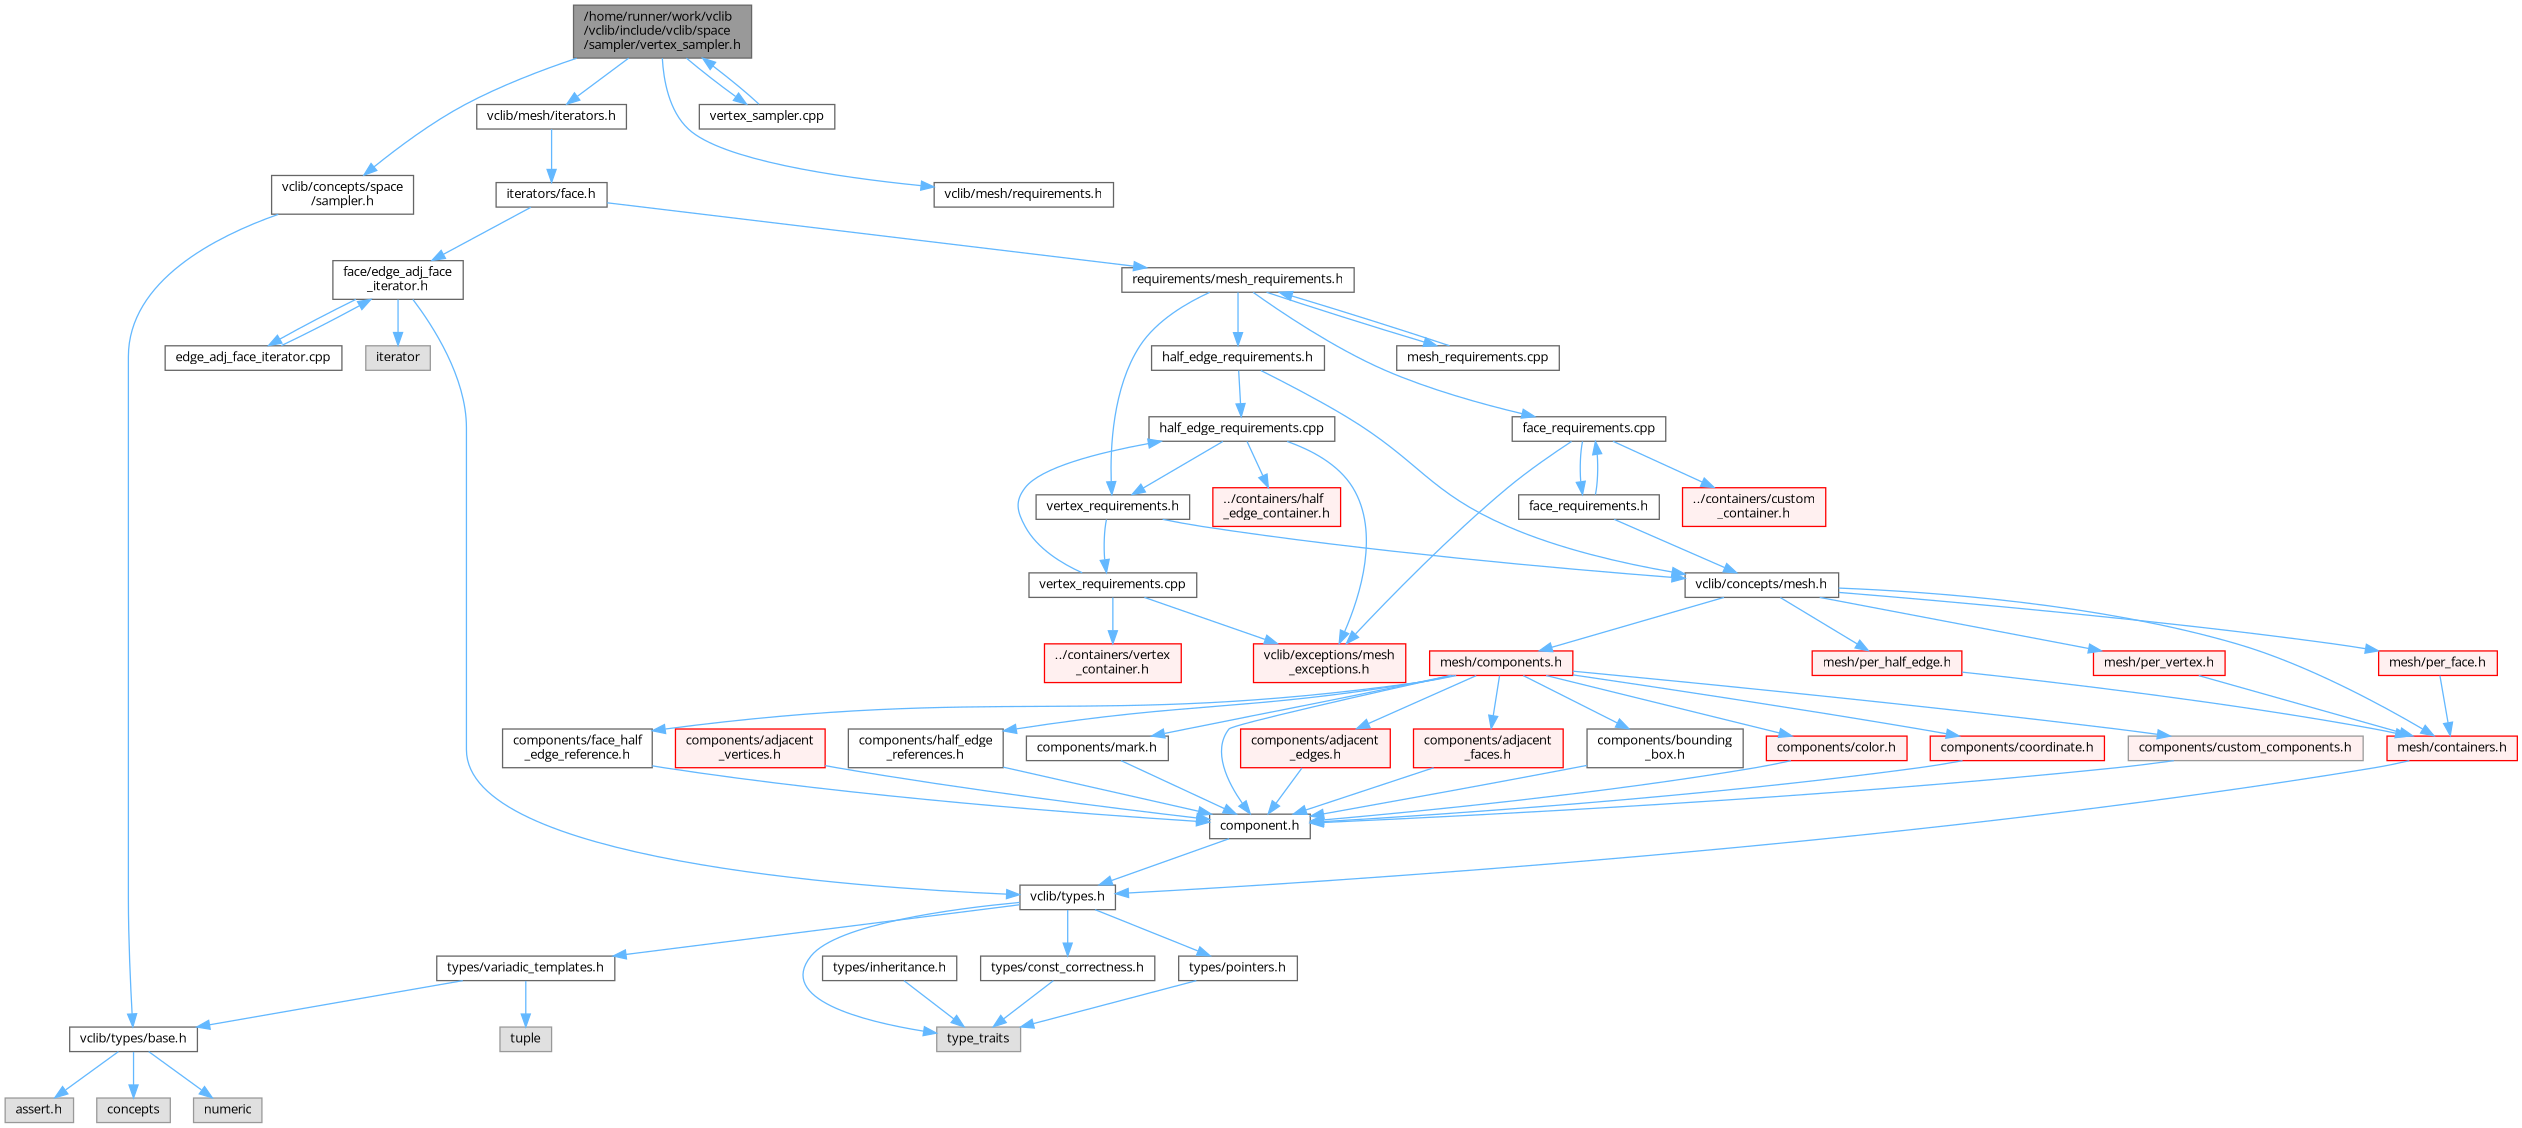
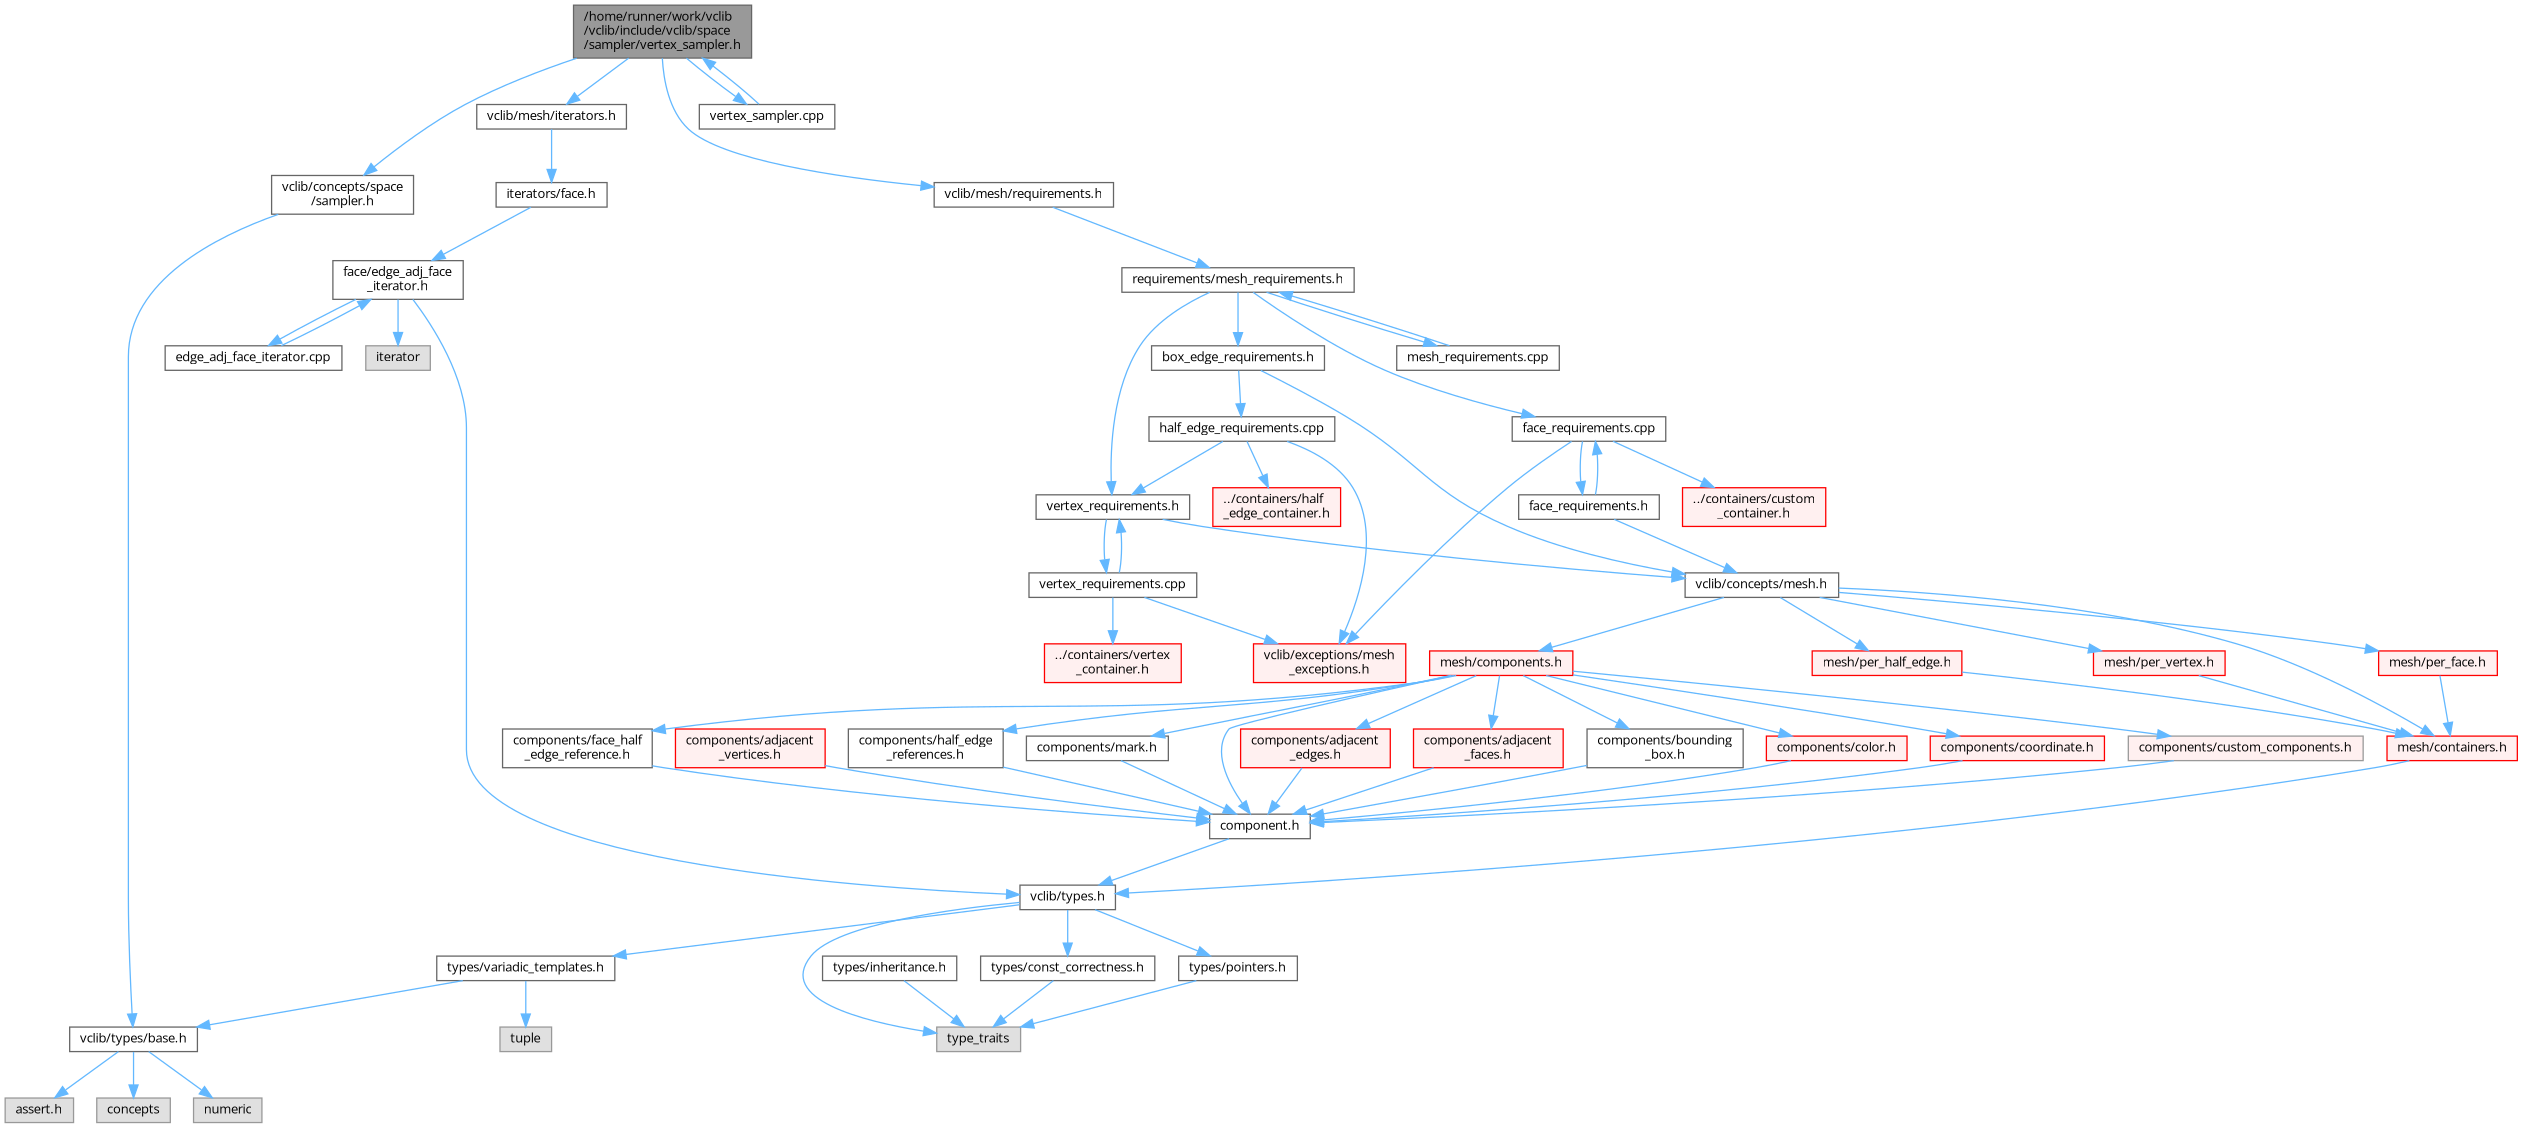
(870, 234) -> (1125, 235)
(1238, 358) -> (1238, 358)
(1031, 482) -> (1121, 553)
